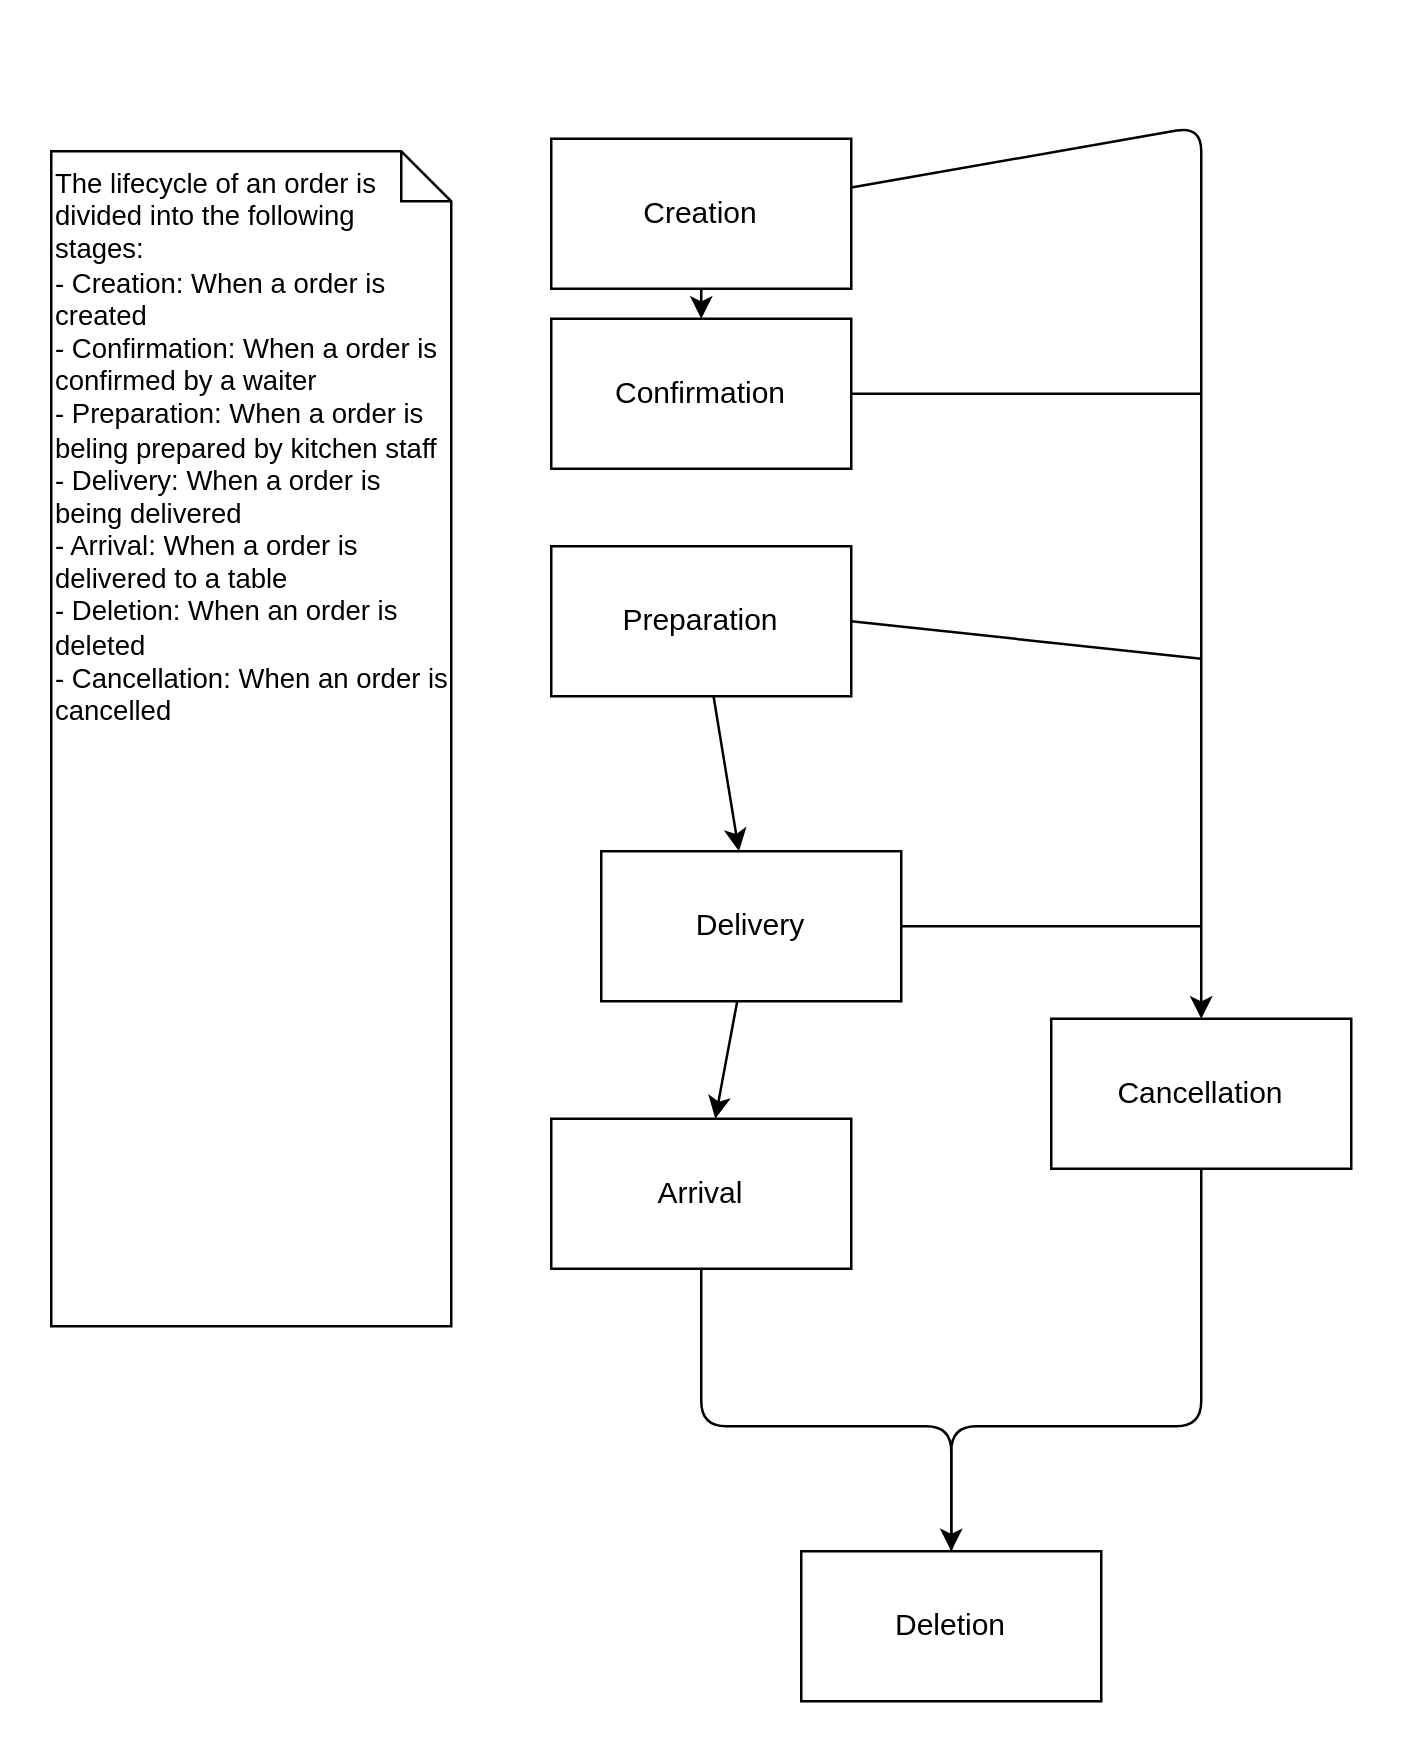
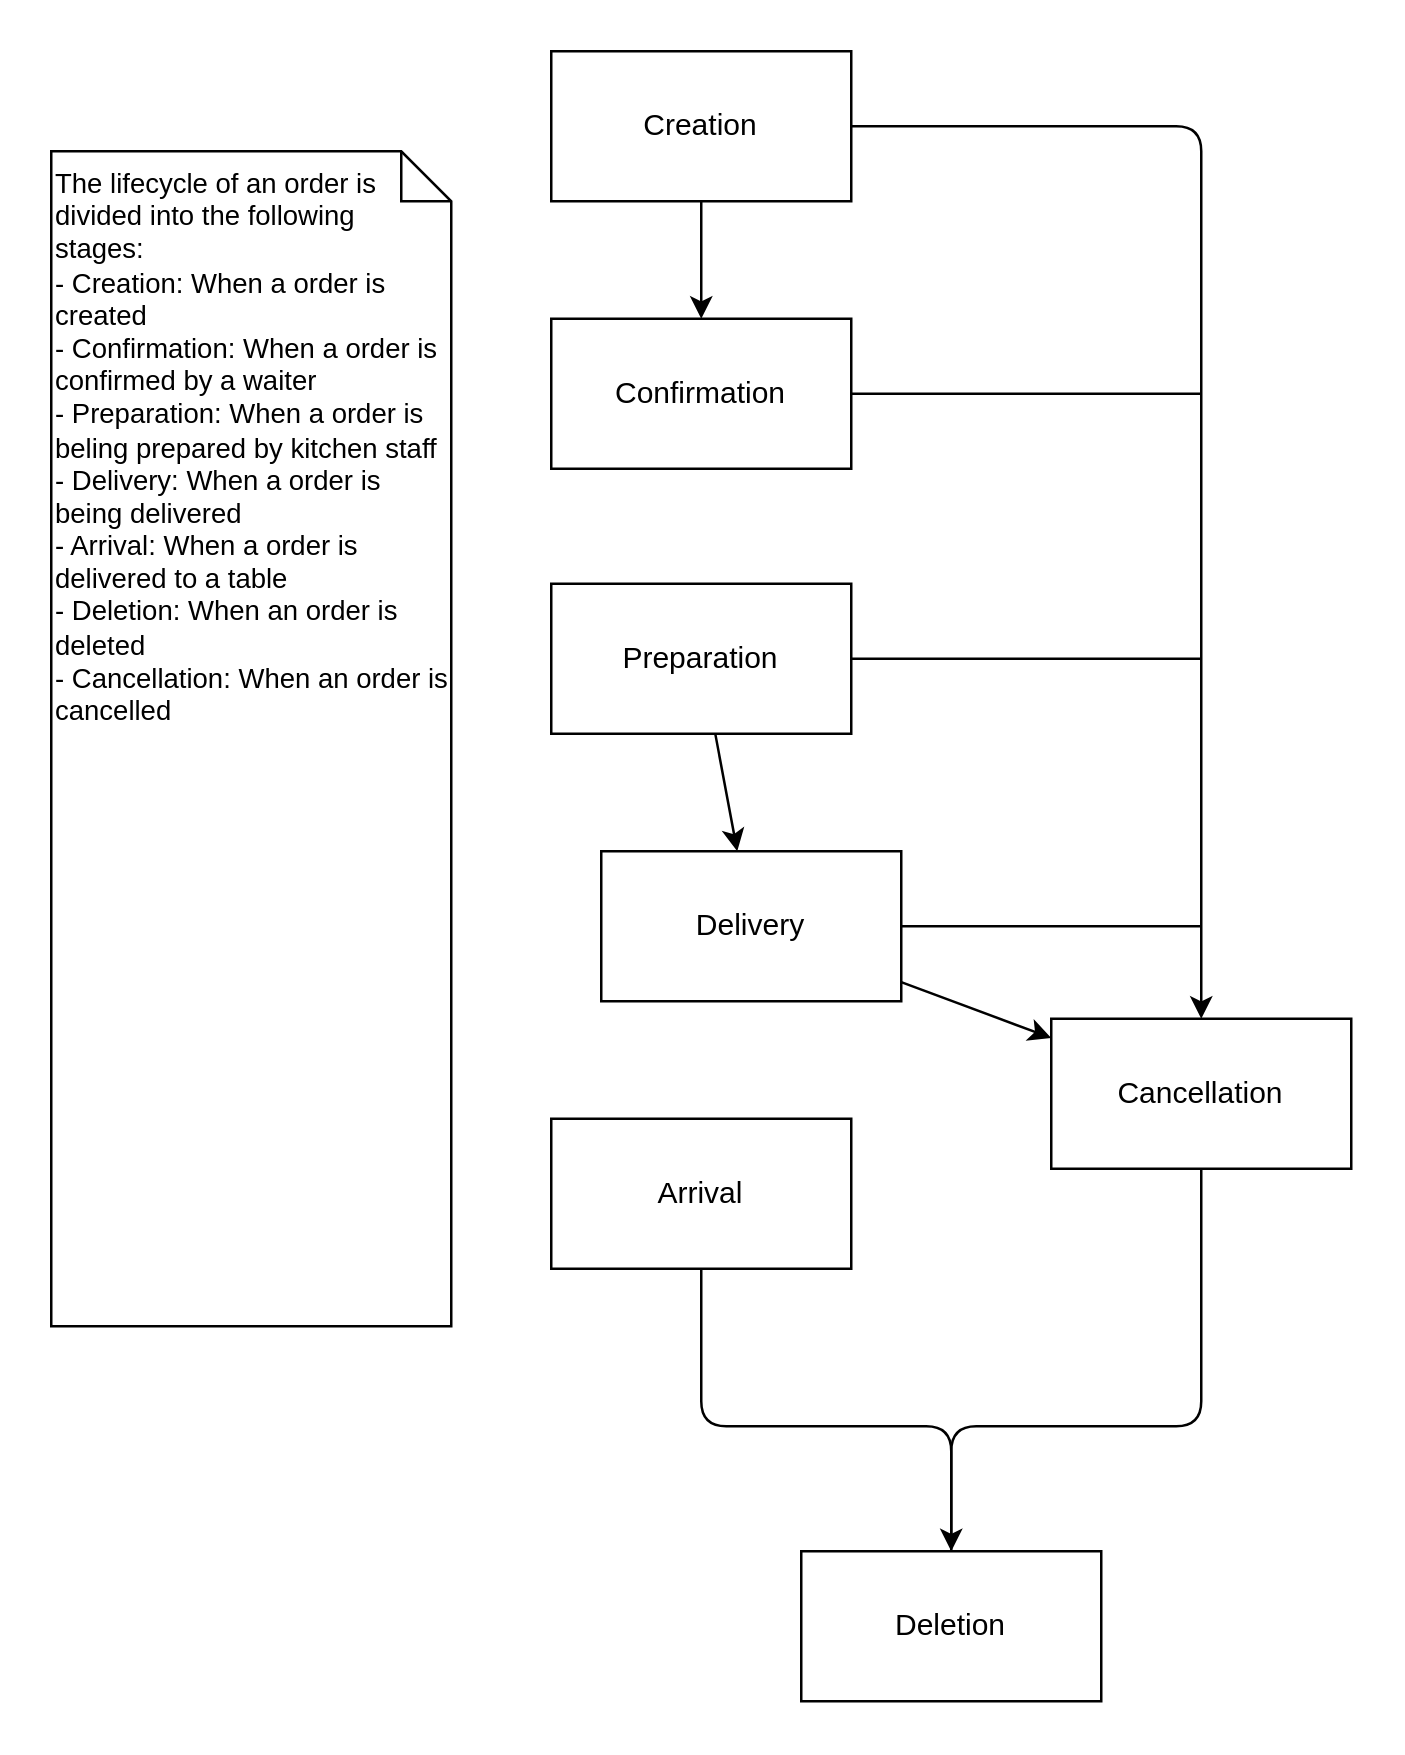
(701, 214) -> (701, 126)
(701, 621) -> (701, 659)
(728, 1052) -> (969, 1007)
